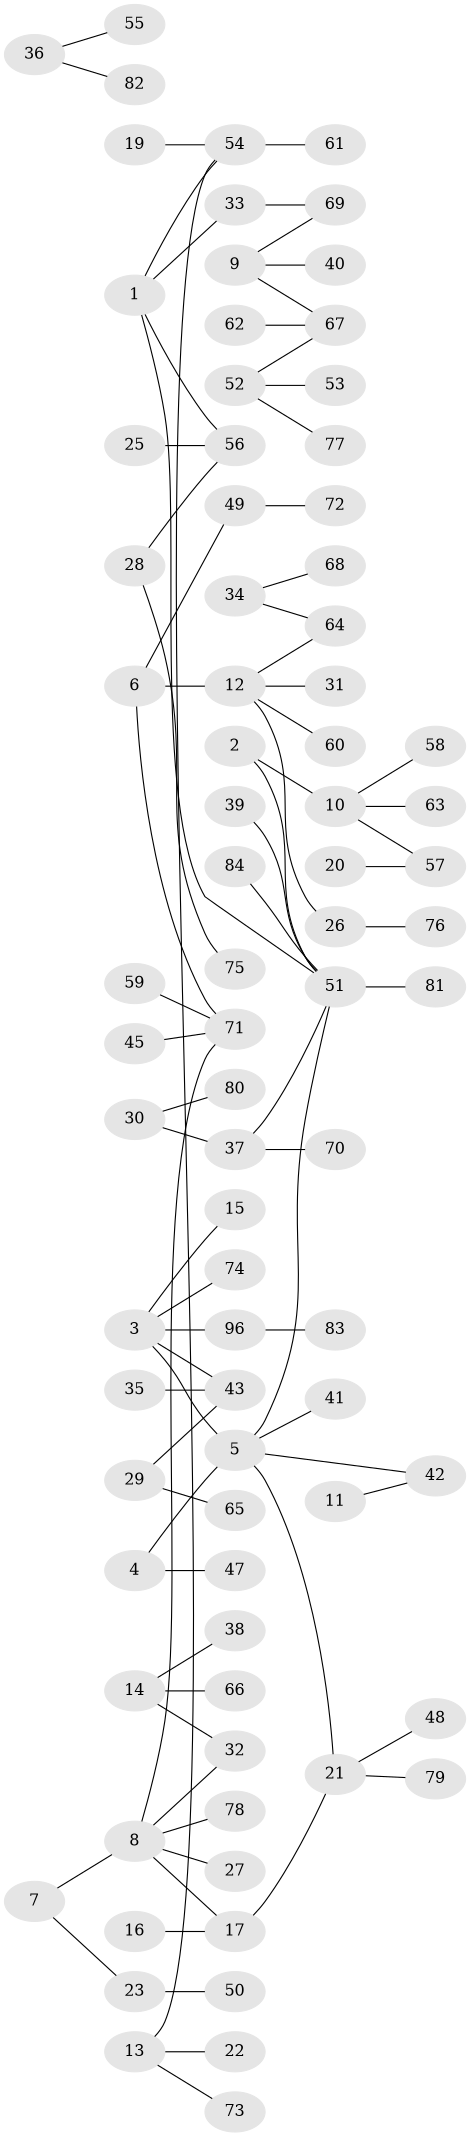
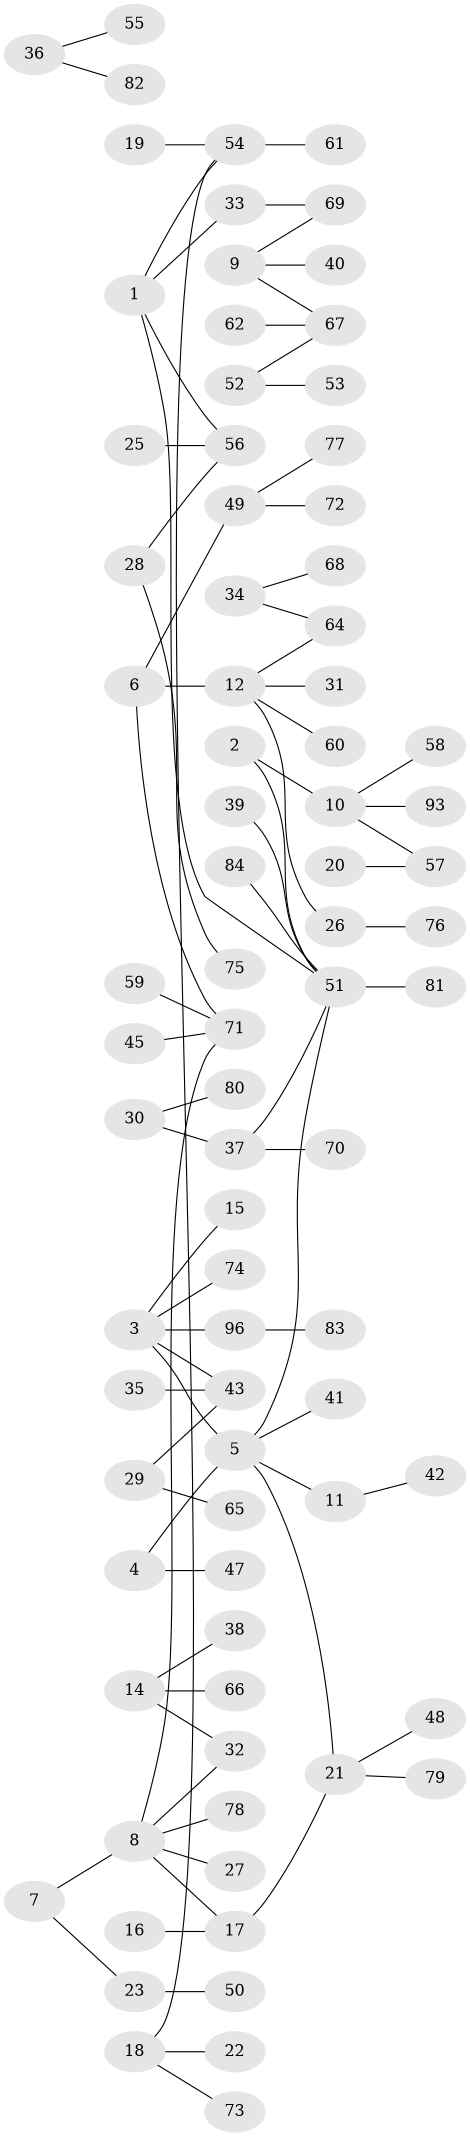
(285, 415) -> (285, 476)
(436, 806) -> (436, 806)
(335, 1463) -> (285, 1476)
(135, 2052) -> (135, 2052)
